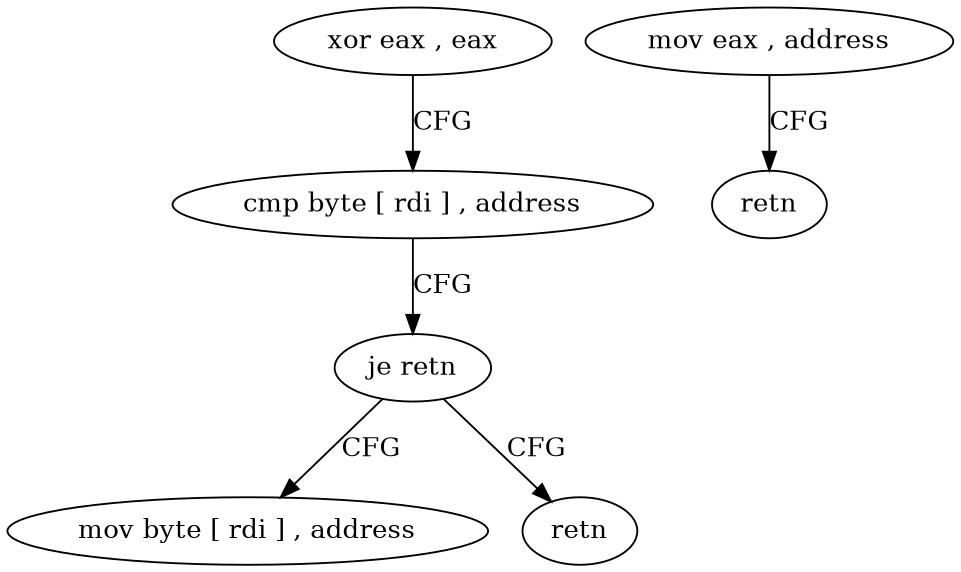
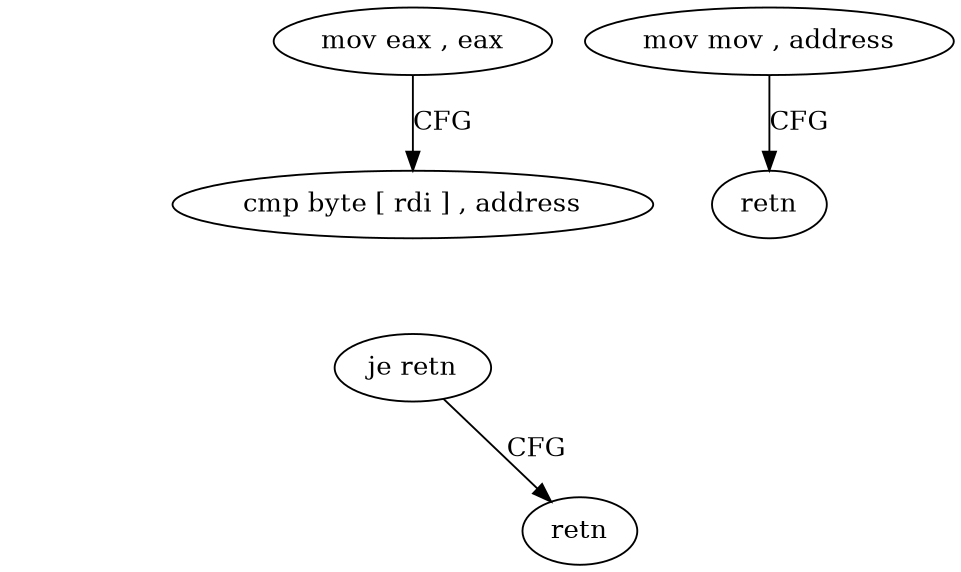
(413, 41) -> (413, 41)
(769, 41) -> (769, 41)
(413, 277) -> none
(248, 531) -> none
